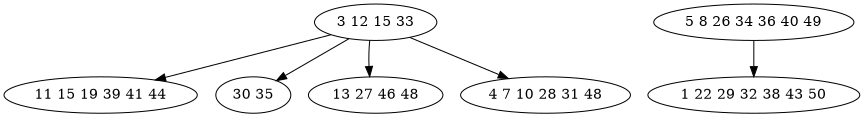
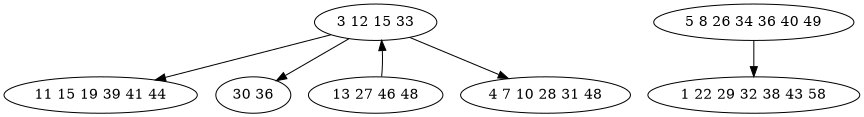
(369, 53) -> (382, 64)
(253, 95) -> (253, 95)
(754, 95) -> (754, 95)
